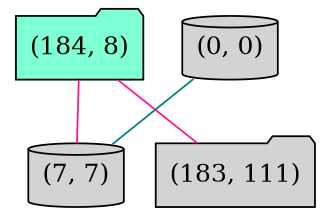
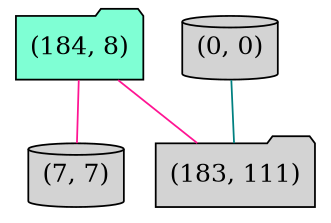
(145, 118) -> (233, 112)
